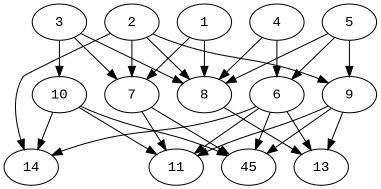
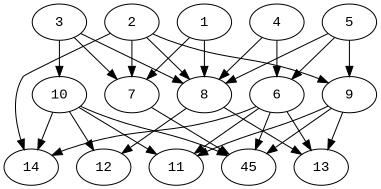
(149, 123) -> none
none -> (104, 167)
